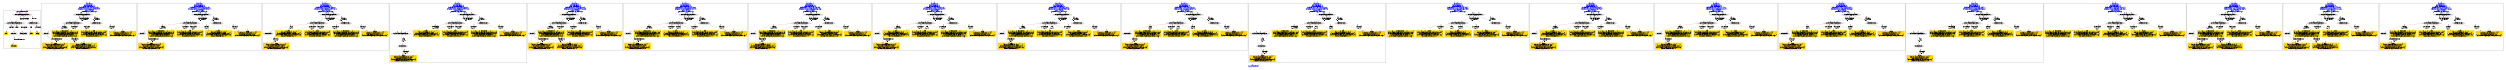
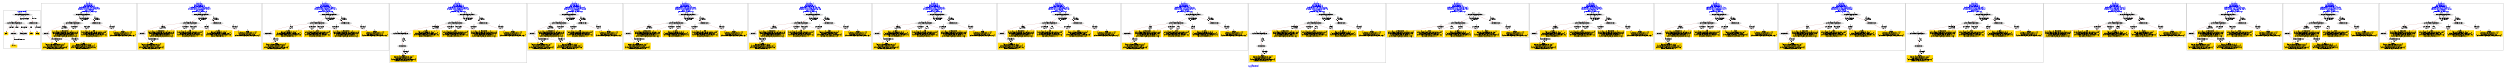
(22, 12) -> (22, 12)
(14, 46) -> (14, 46)
